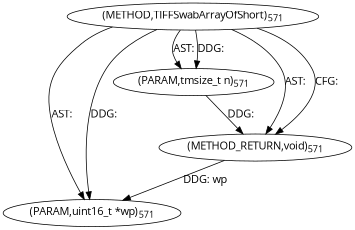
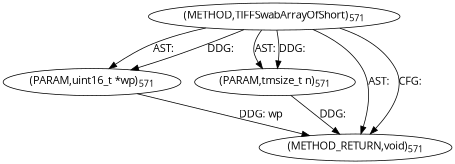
(177, 179) -> (220, 114)
